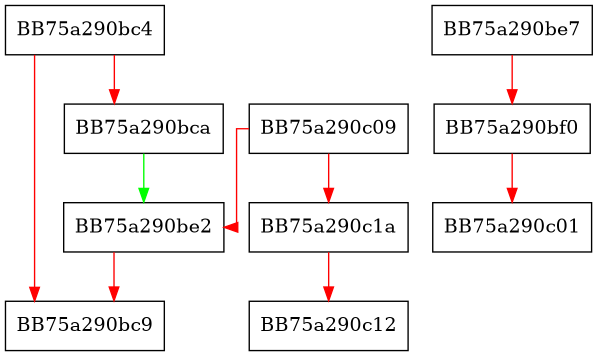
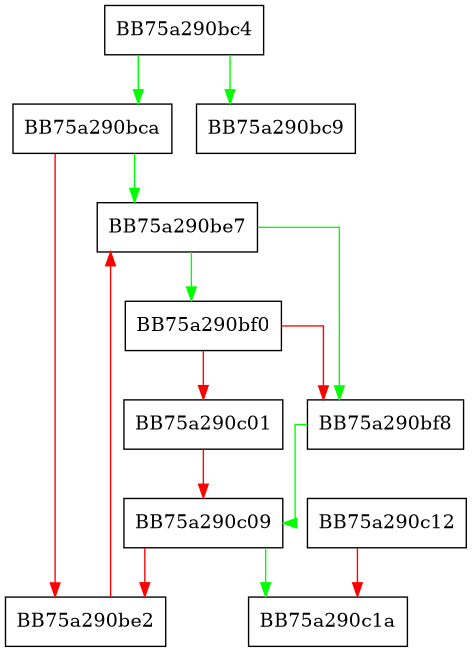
(114, 72) -> (138, 72)
(512, 72) -> (191, 270)
(35, 171) -> (230, 72)
none -> (135, 171)
(144, 171) -> (55, 368)
(329, 171) -> (266, 565)
(114, 270) -> (111, 431)
(329, 270) -> (357, 565)
none -> (385, 425)
none -> (203, 467)
